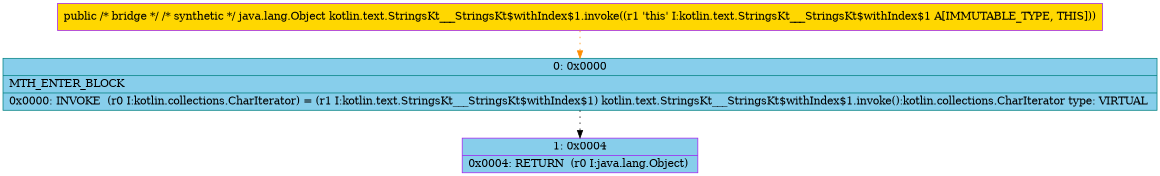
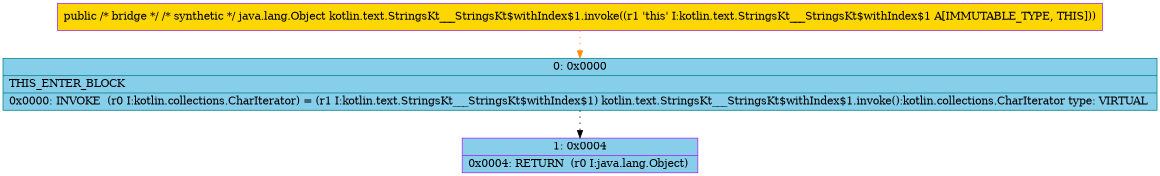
(67, 84) -> (67, 84)
